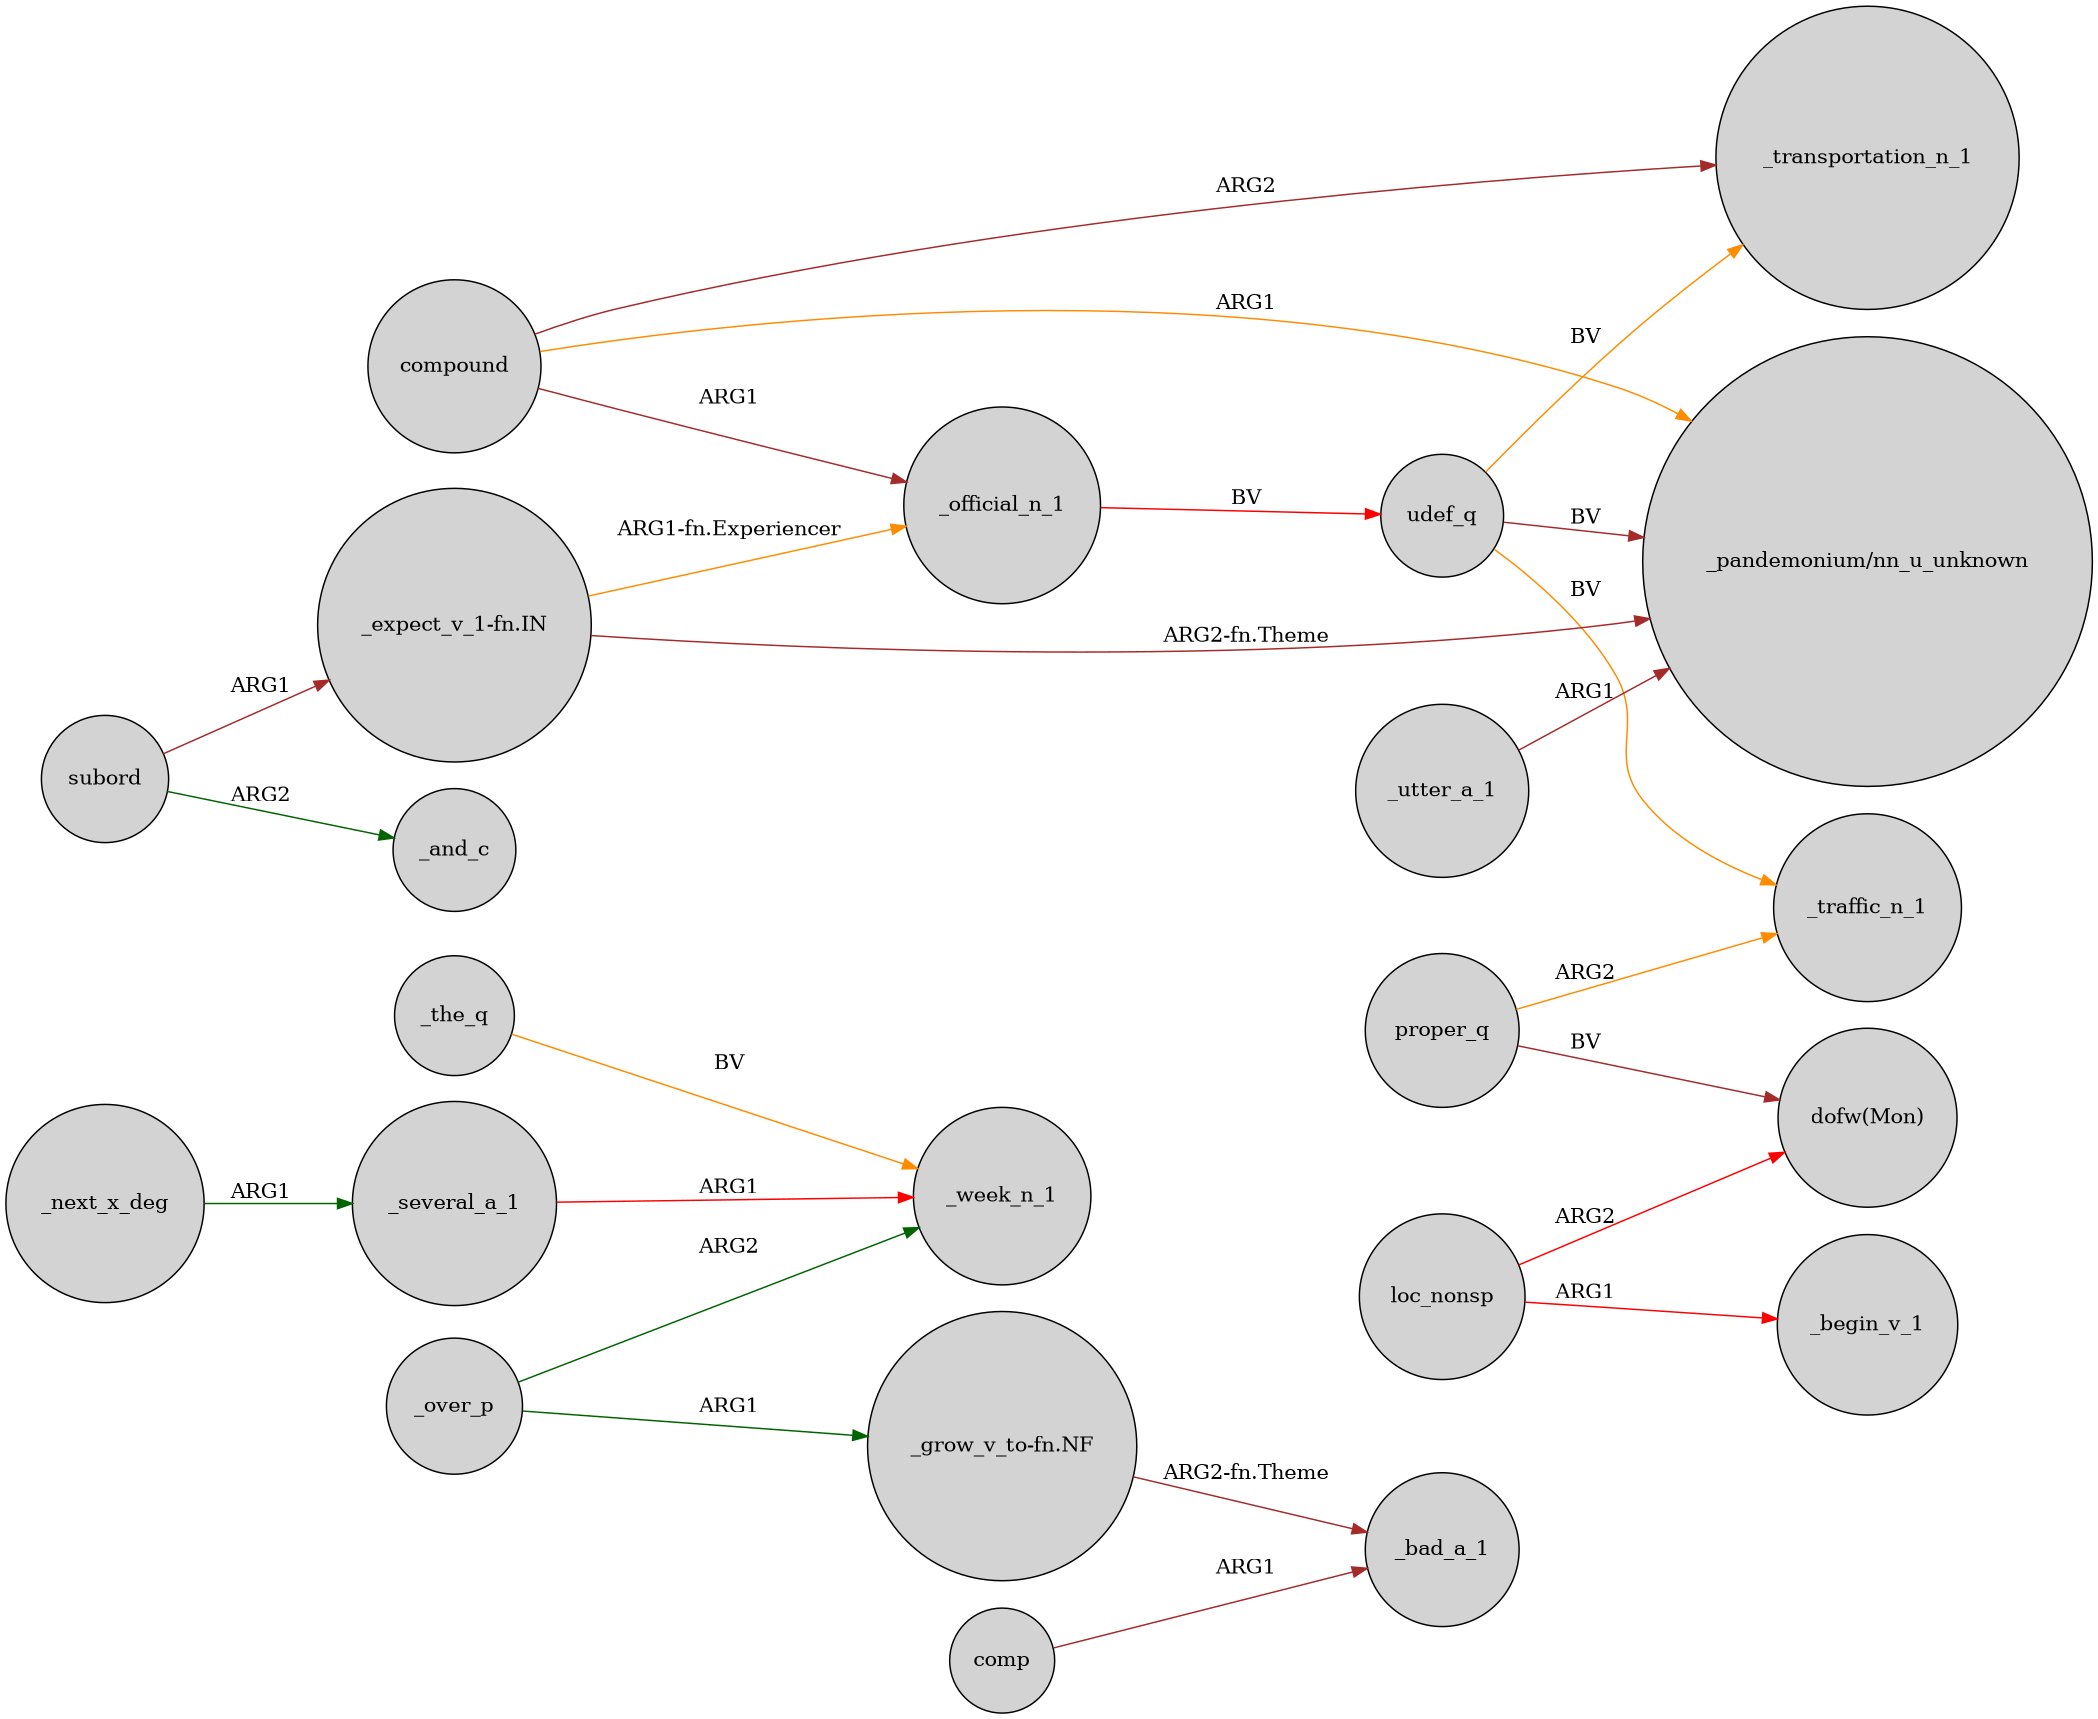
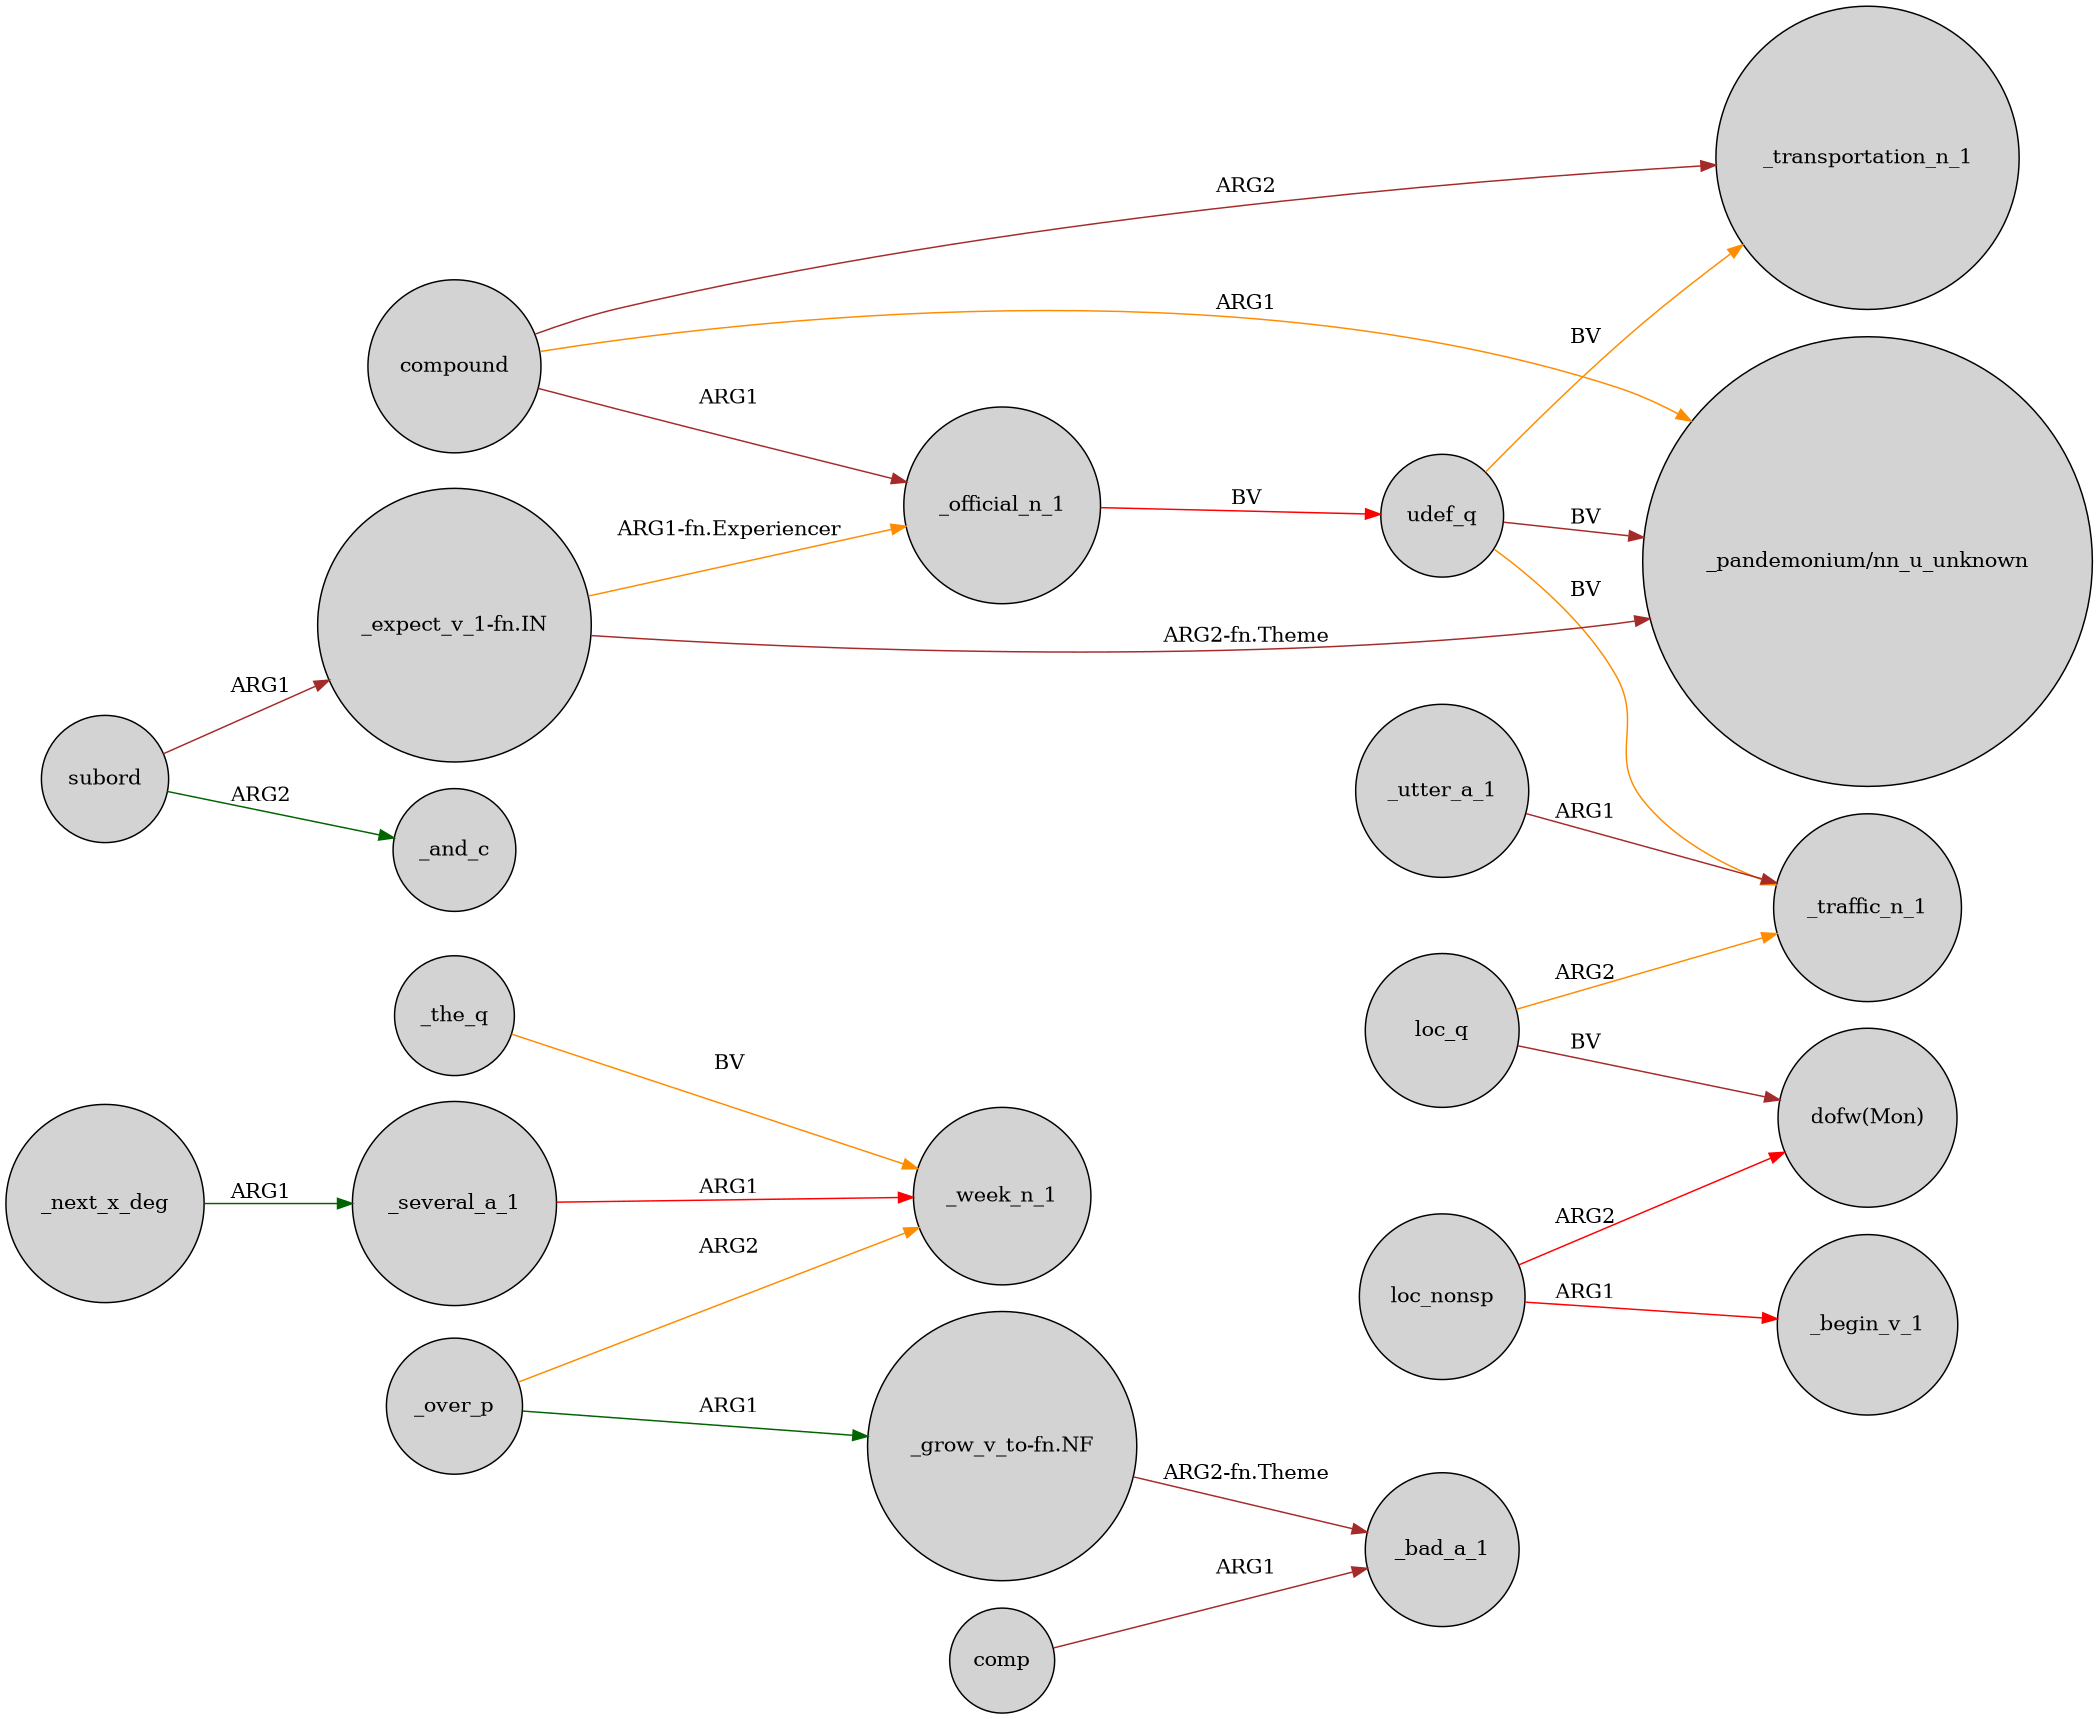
(1588, 713) -> (1644, 846)
(1442, 1030) -> (1442, 1030)
(712, 1308) -> (712, 1308)
